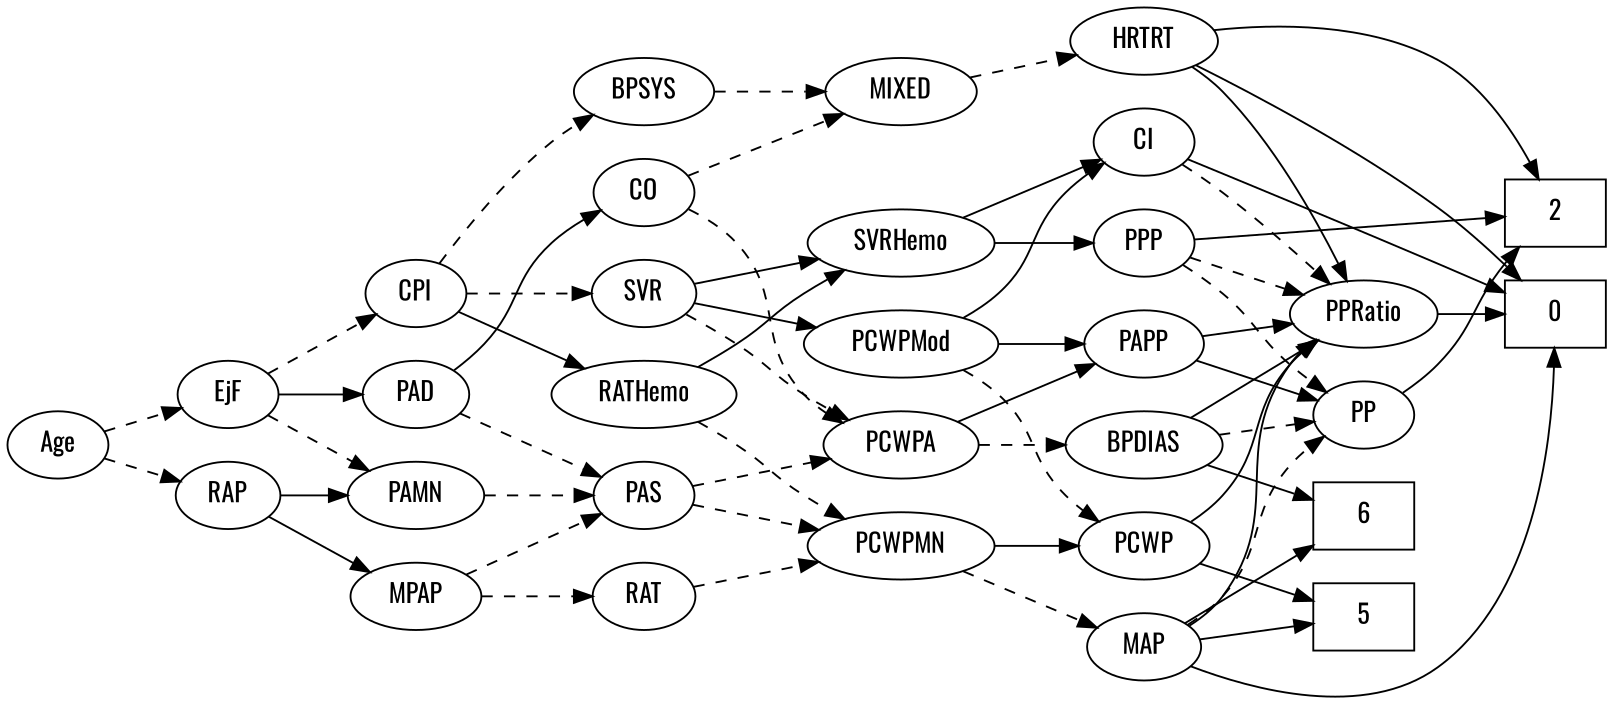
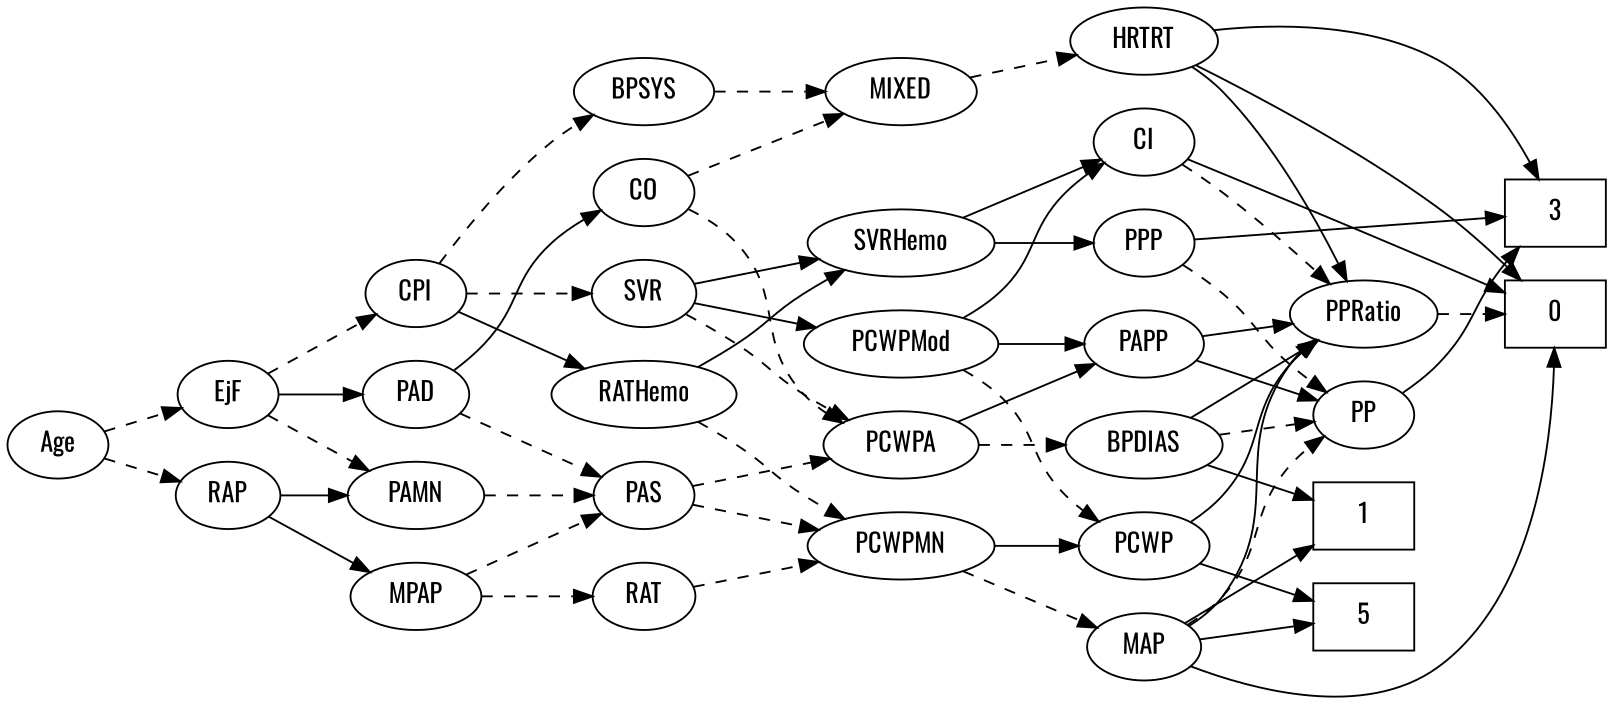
(1555, 213) -> (1555, 213)
(1238, 273) -> none
(1460, 314) -> (1460, 314)
(1364, 516) -> (1364, 516)
